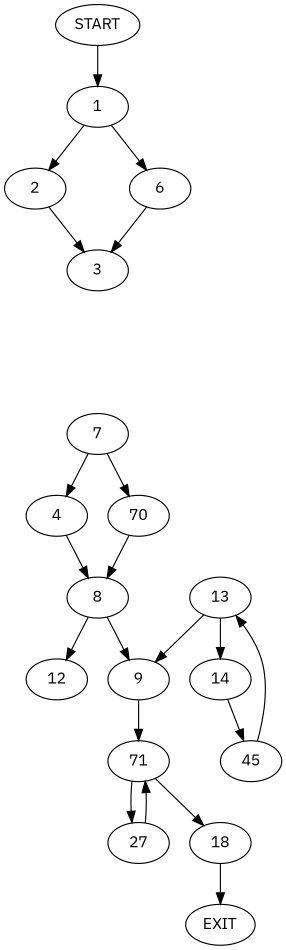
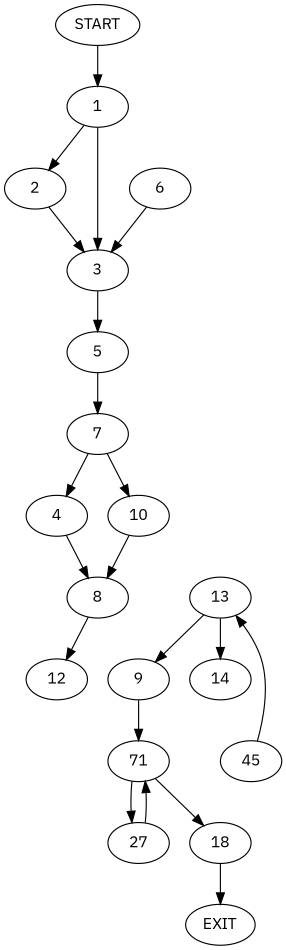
(125, 143) -> (98, 183)
none -> (98, 352)
(139, 516) -> (139, 516)
(116, 633) -> none
(234, 715) -> none
